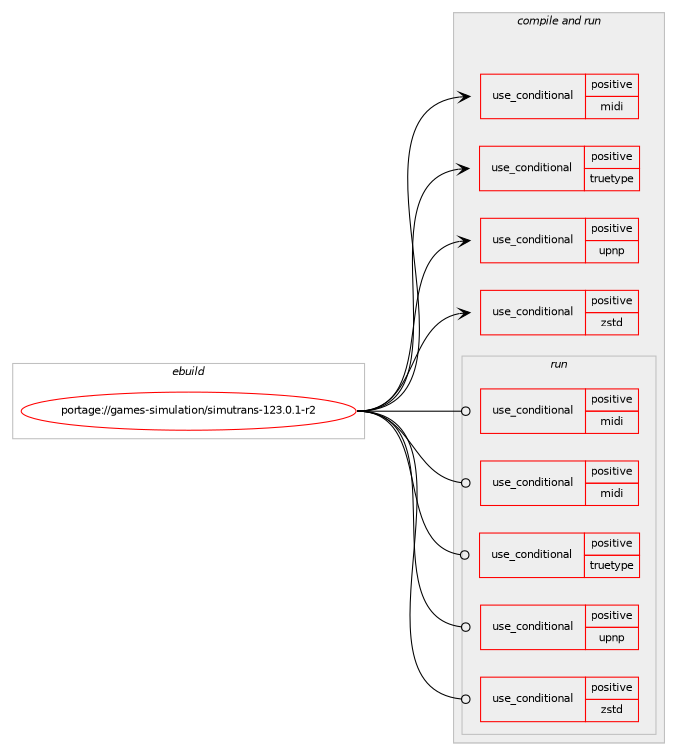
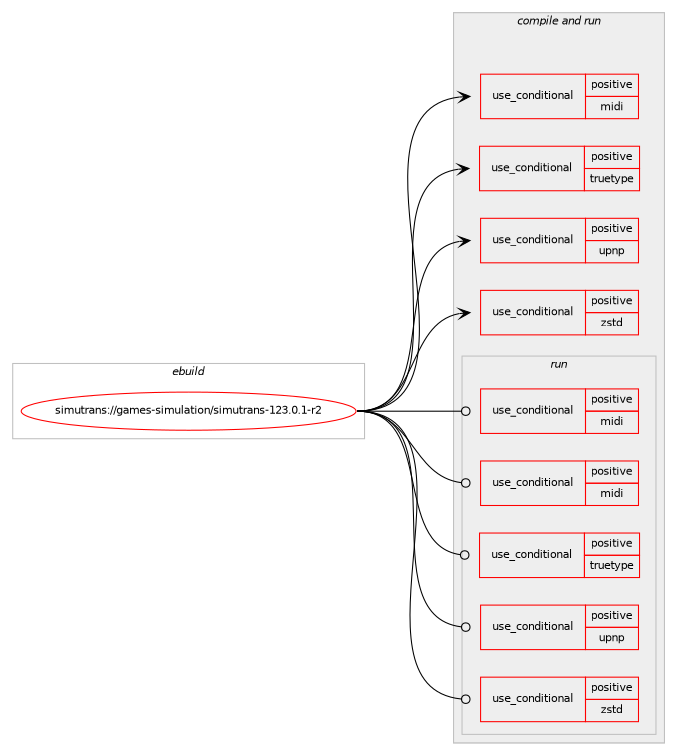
(189, 411) -> (189, 411)
